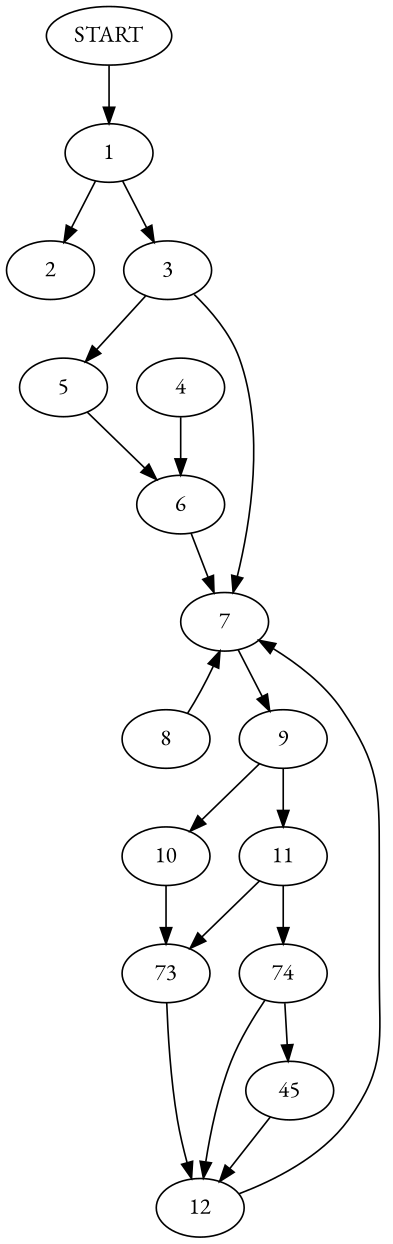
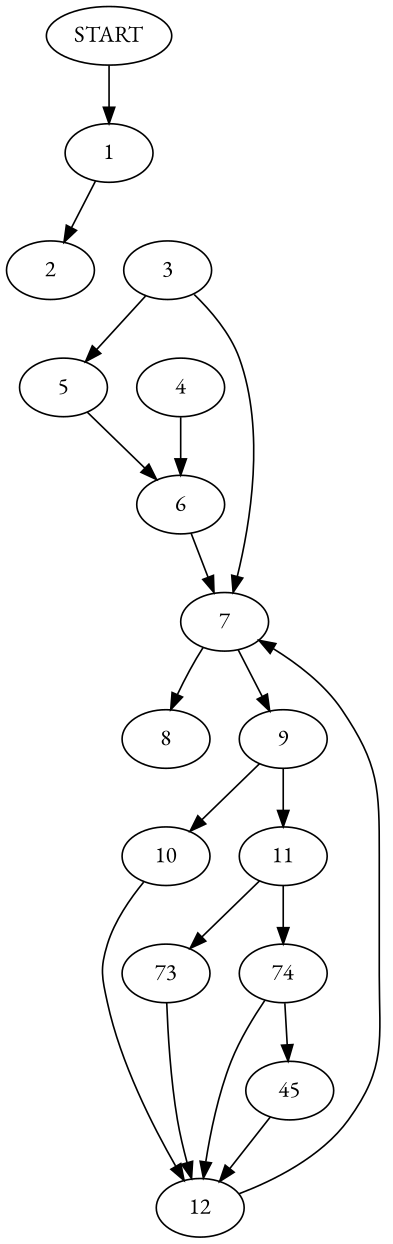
(135, 204) -> none
(201, 690) -> (190, 671)
(166, 907) -> (113, 1025)
